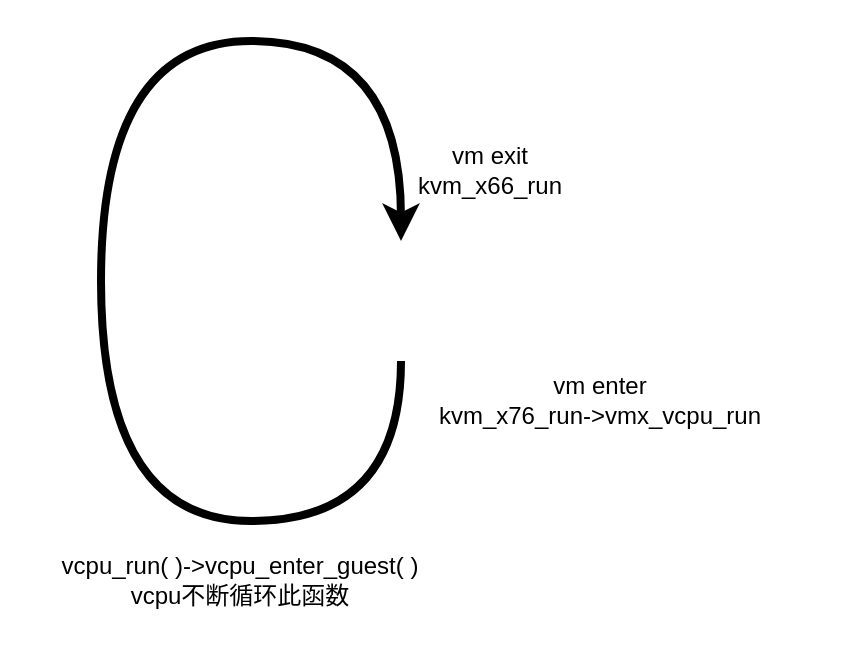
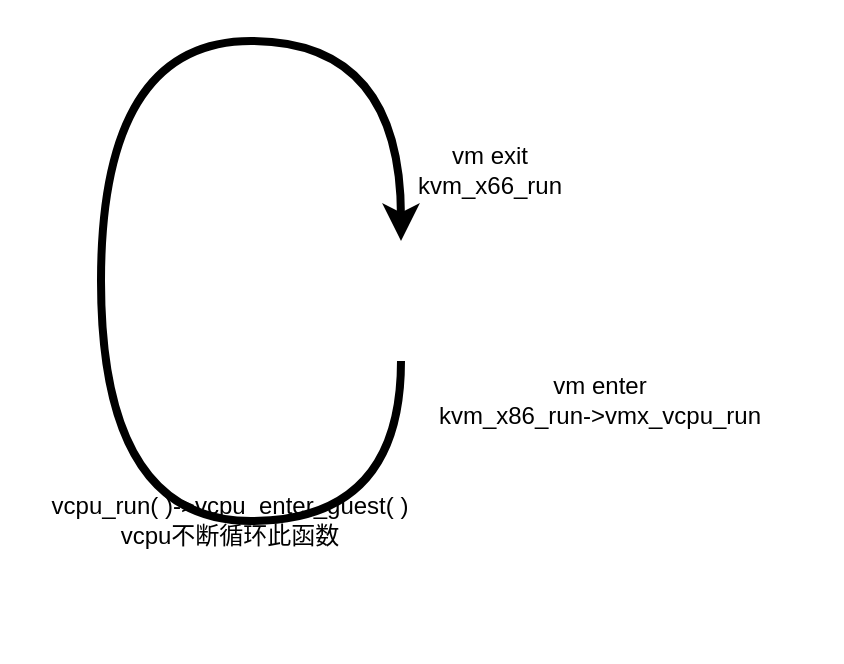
(601, 401) -> (601, 401)
(241, 581) -> (231, 521)
